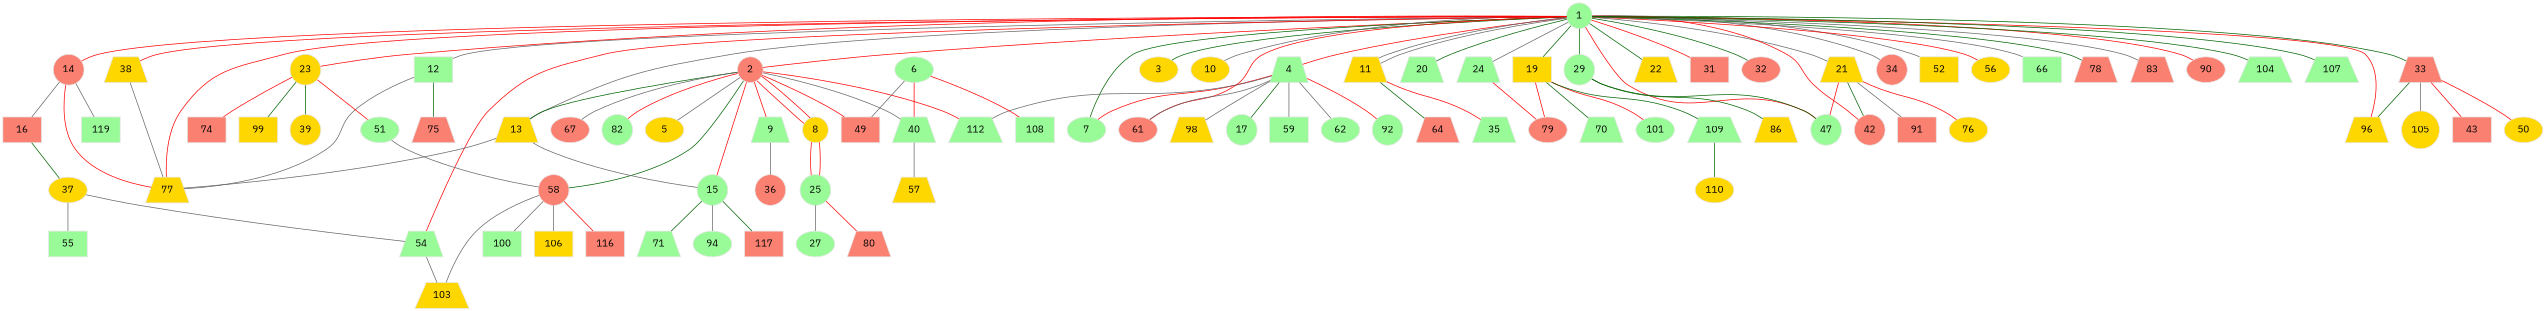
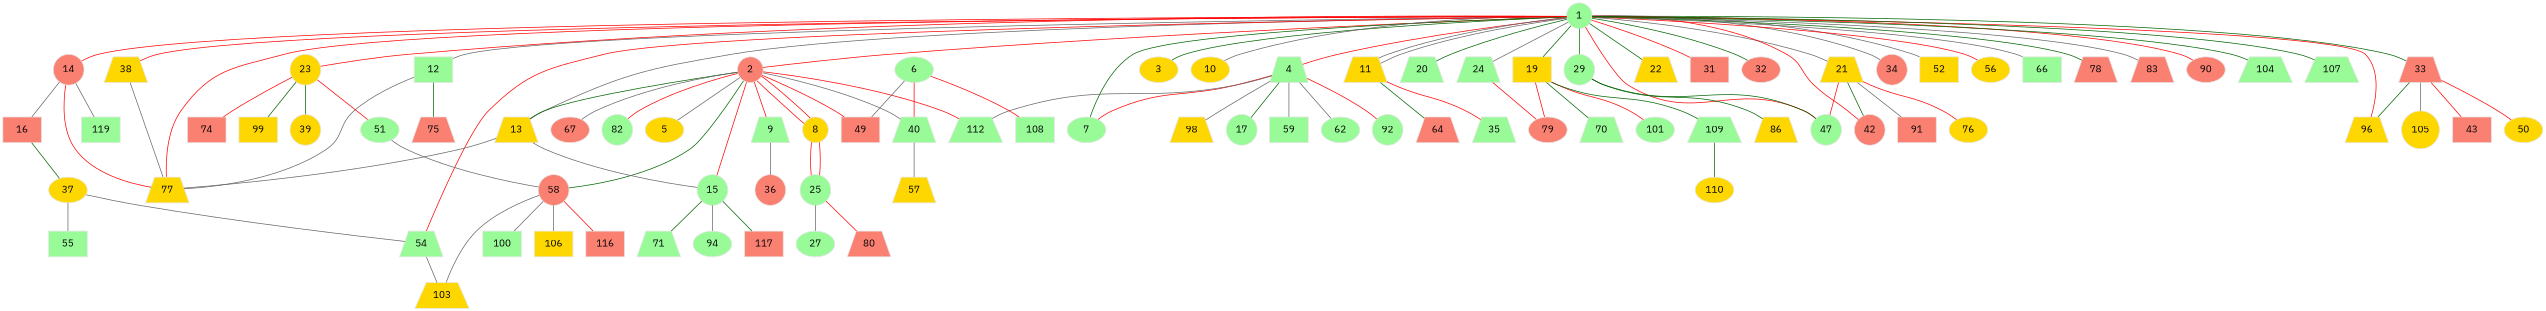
(1138, 130) -> none
